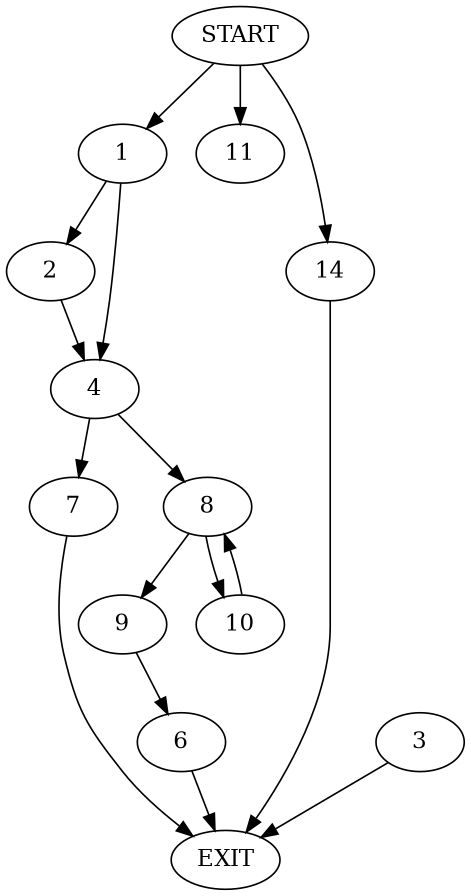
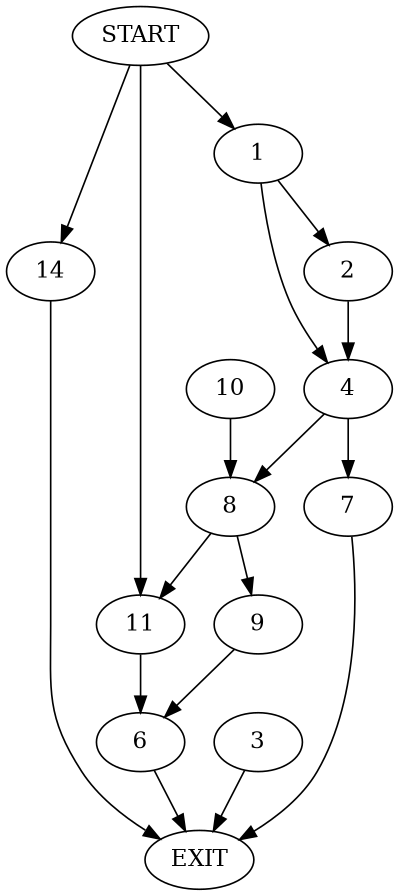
(211, 559) -> (191, 559)
none -> (141, 675)
